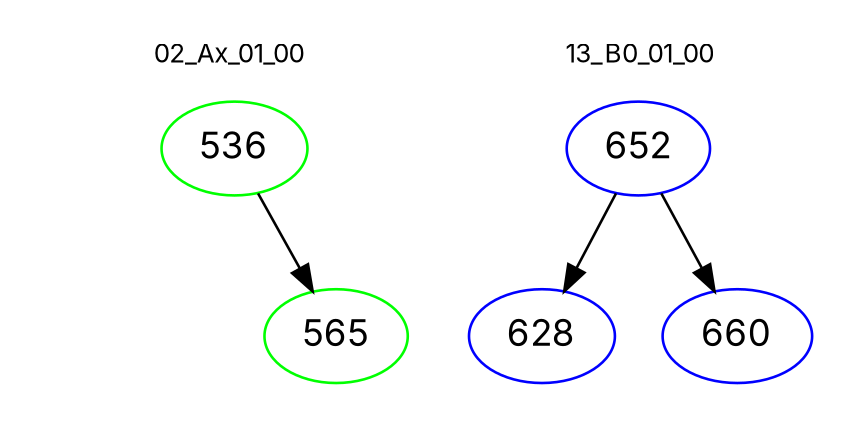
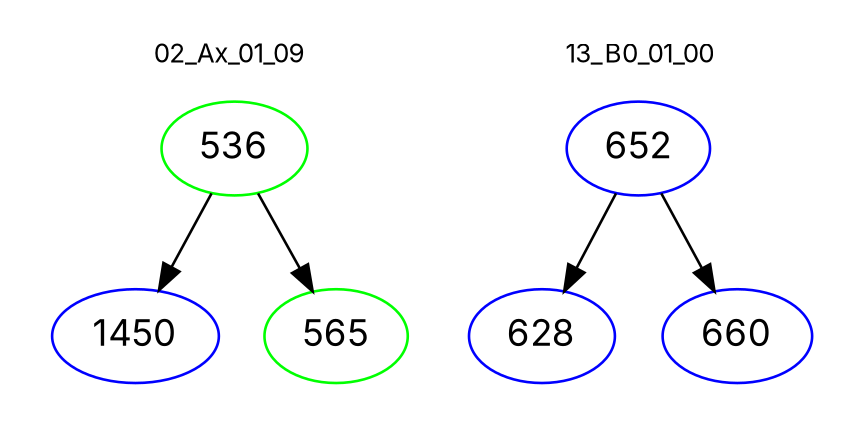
(229, 56) -> (229, 56)
none -> (135, 336)
